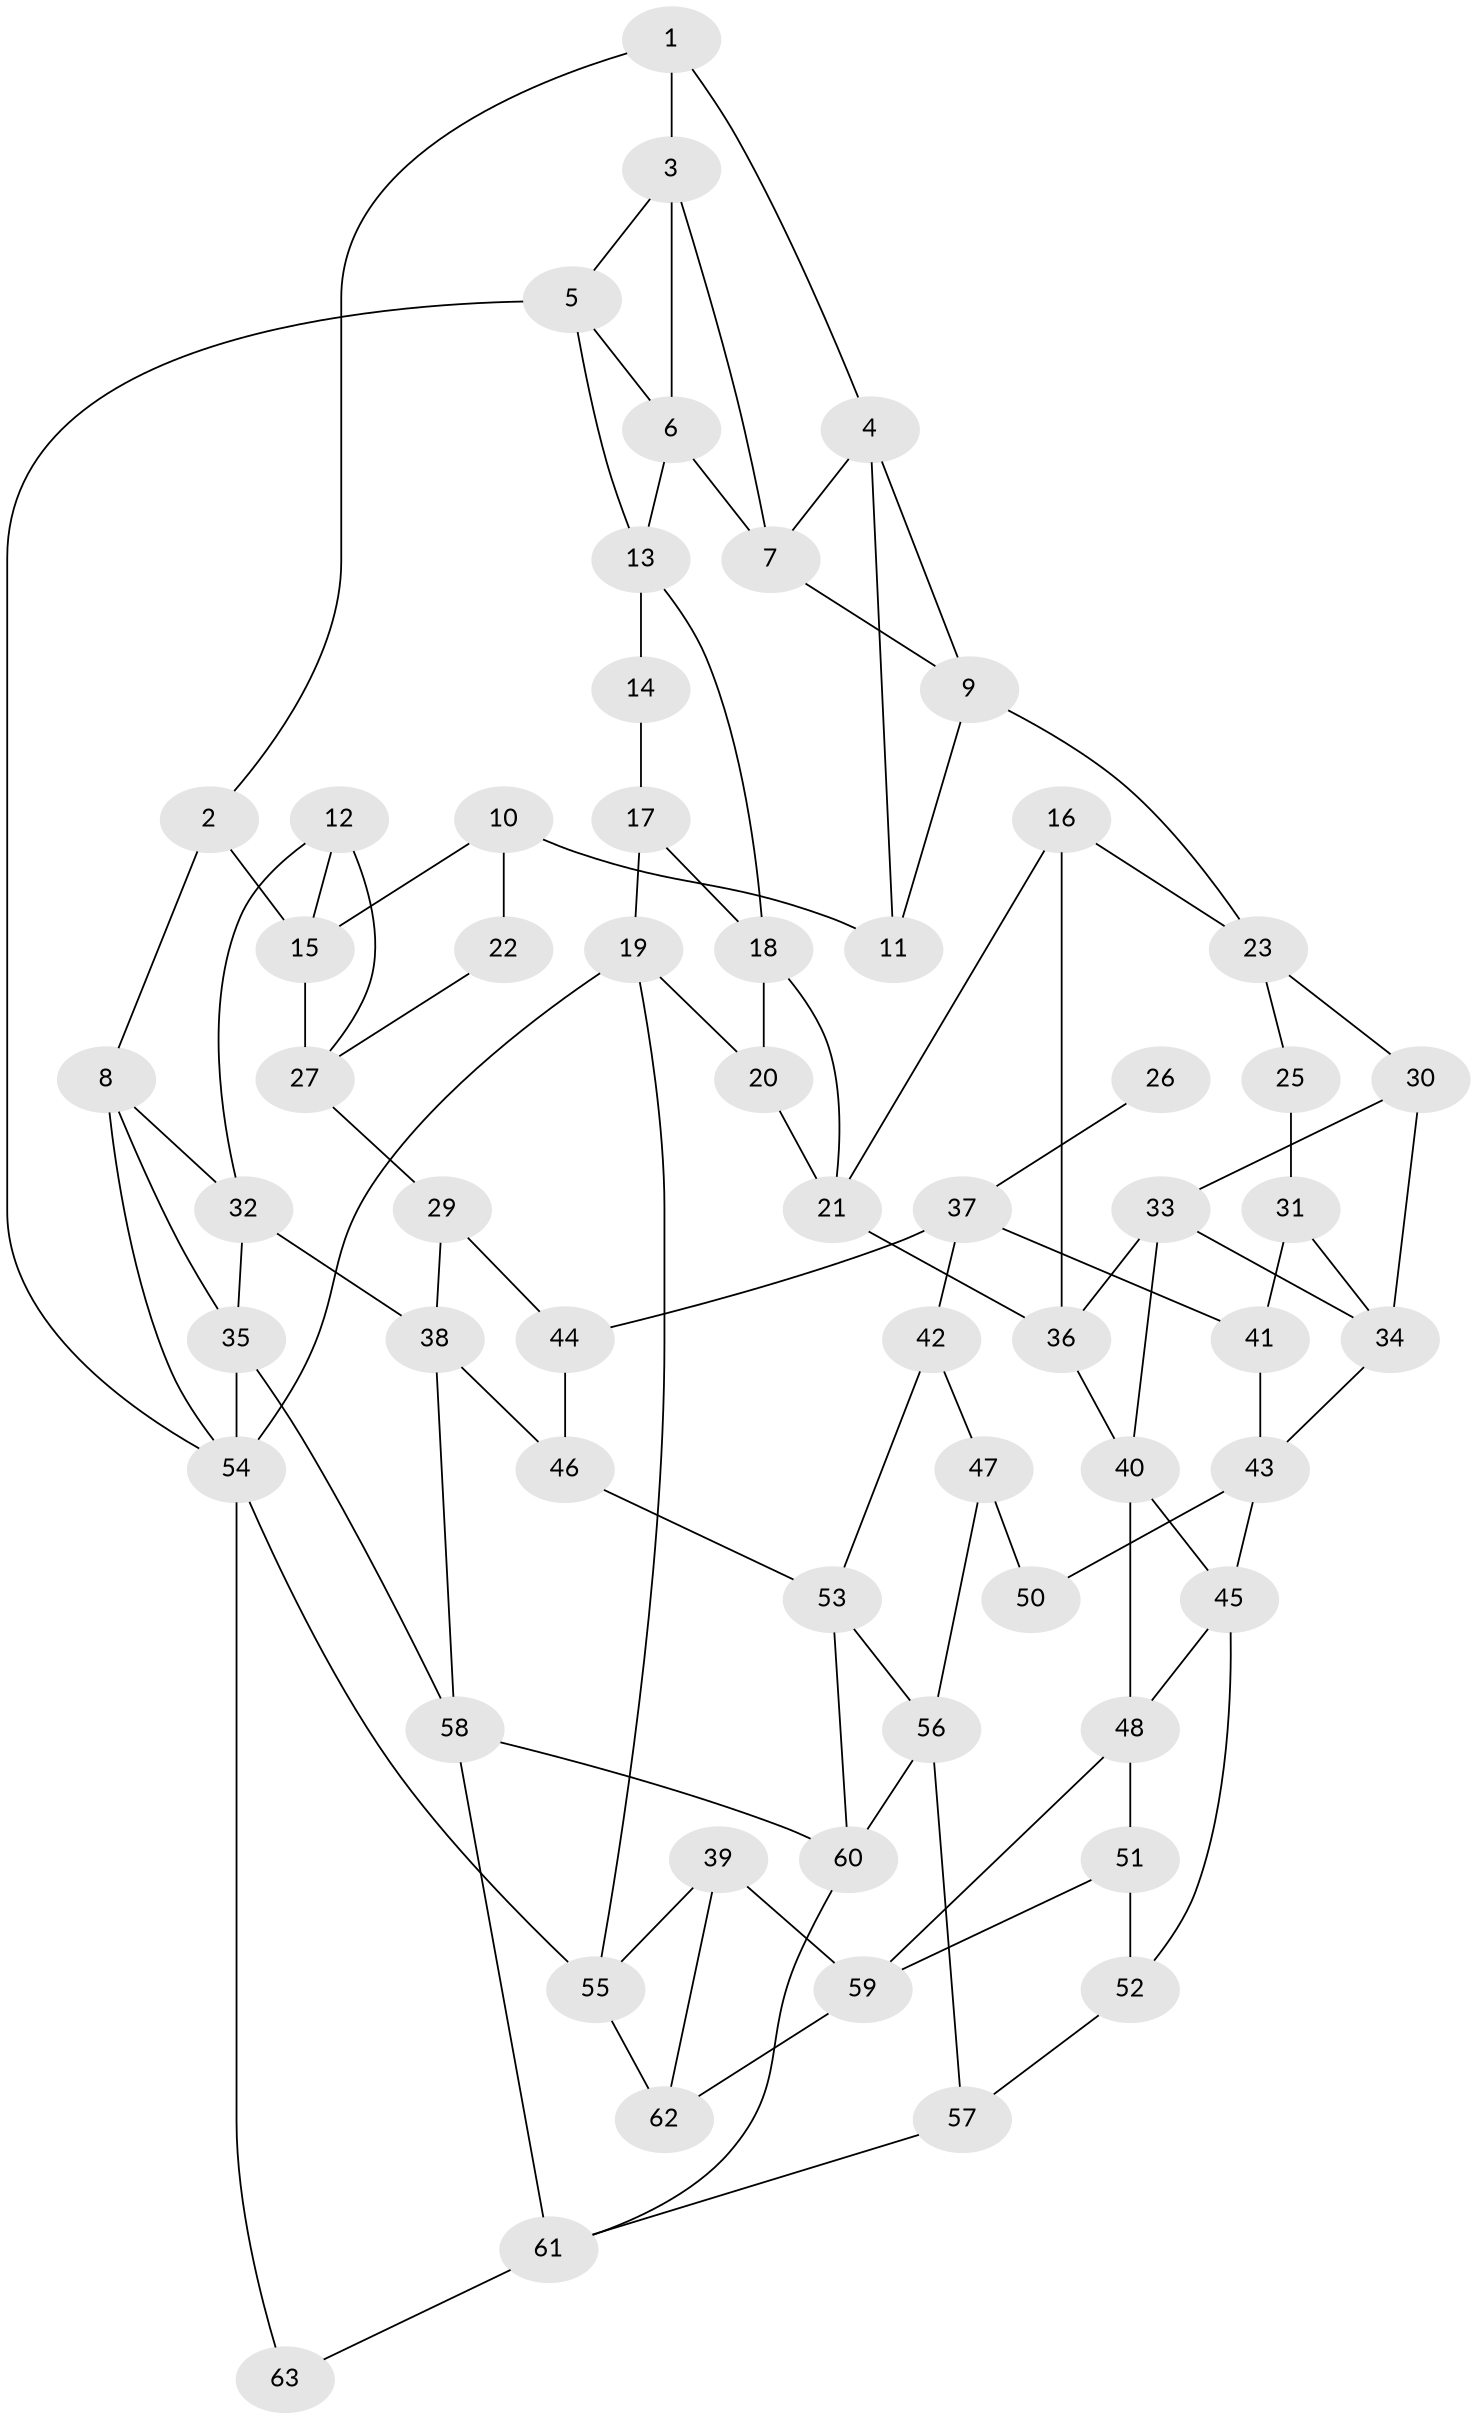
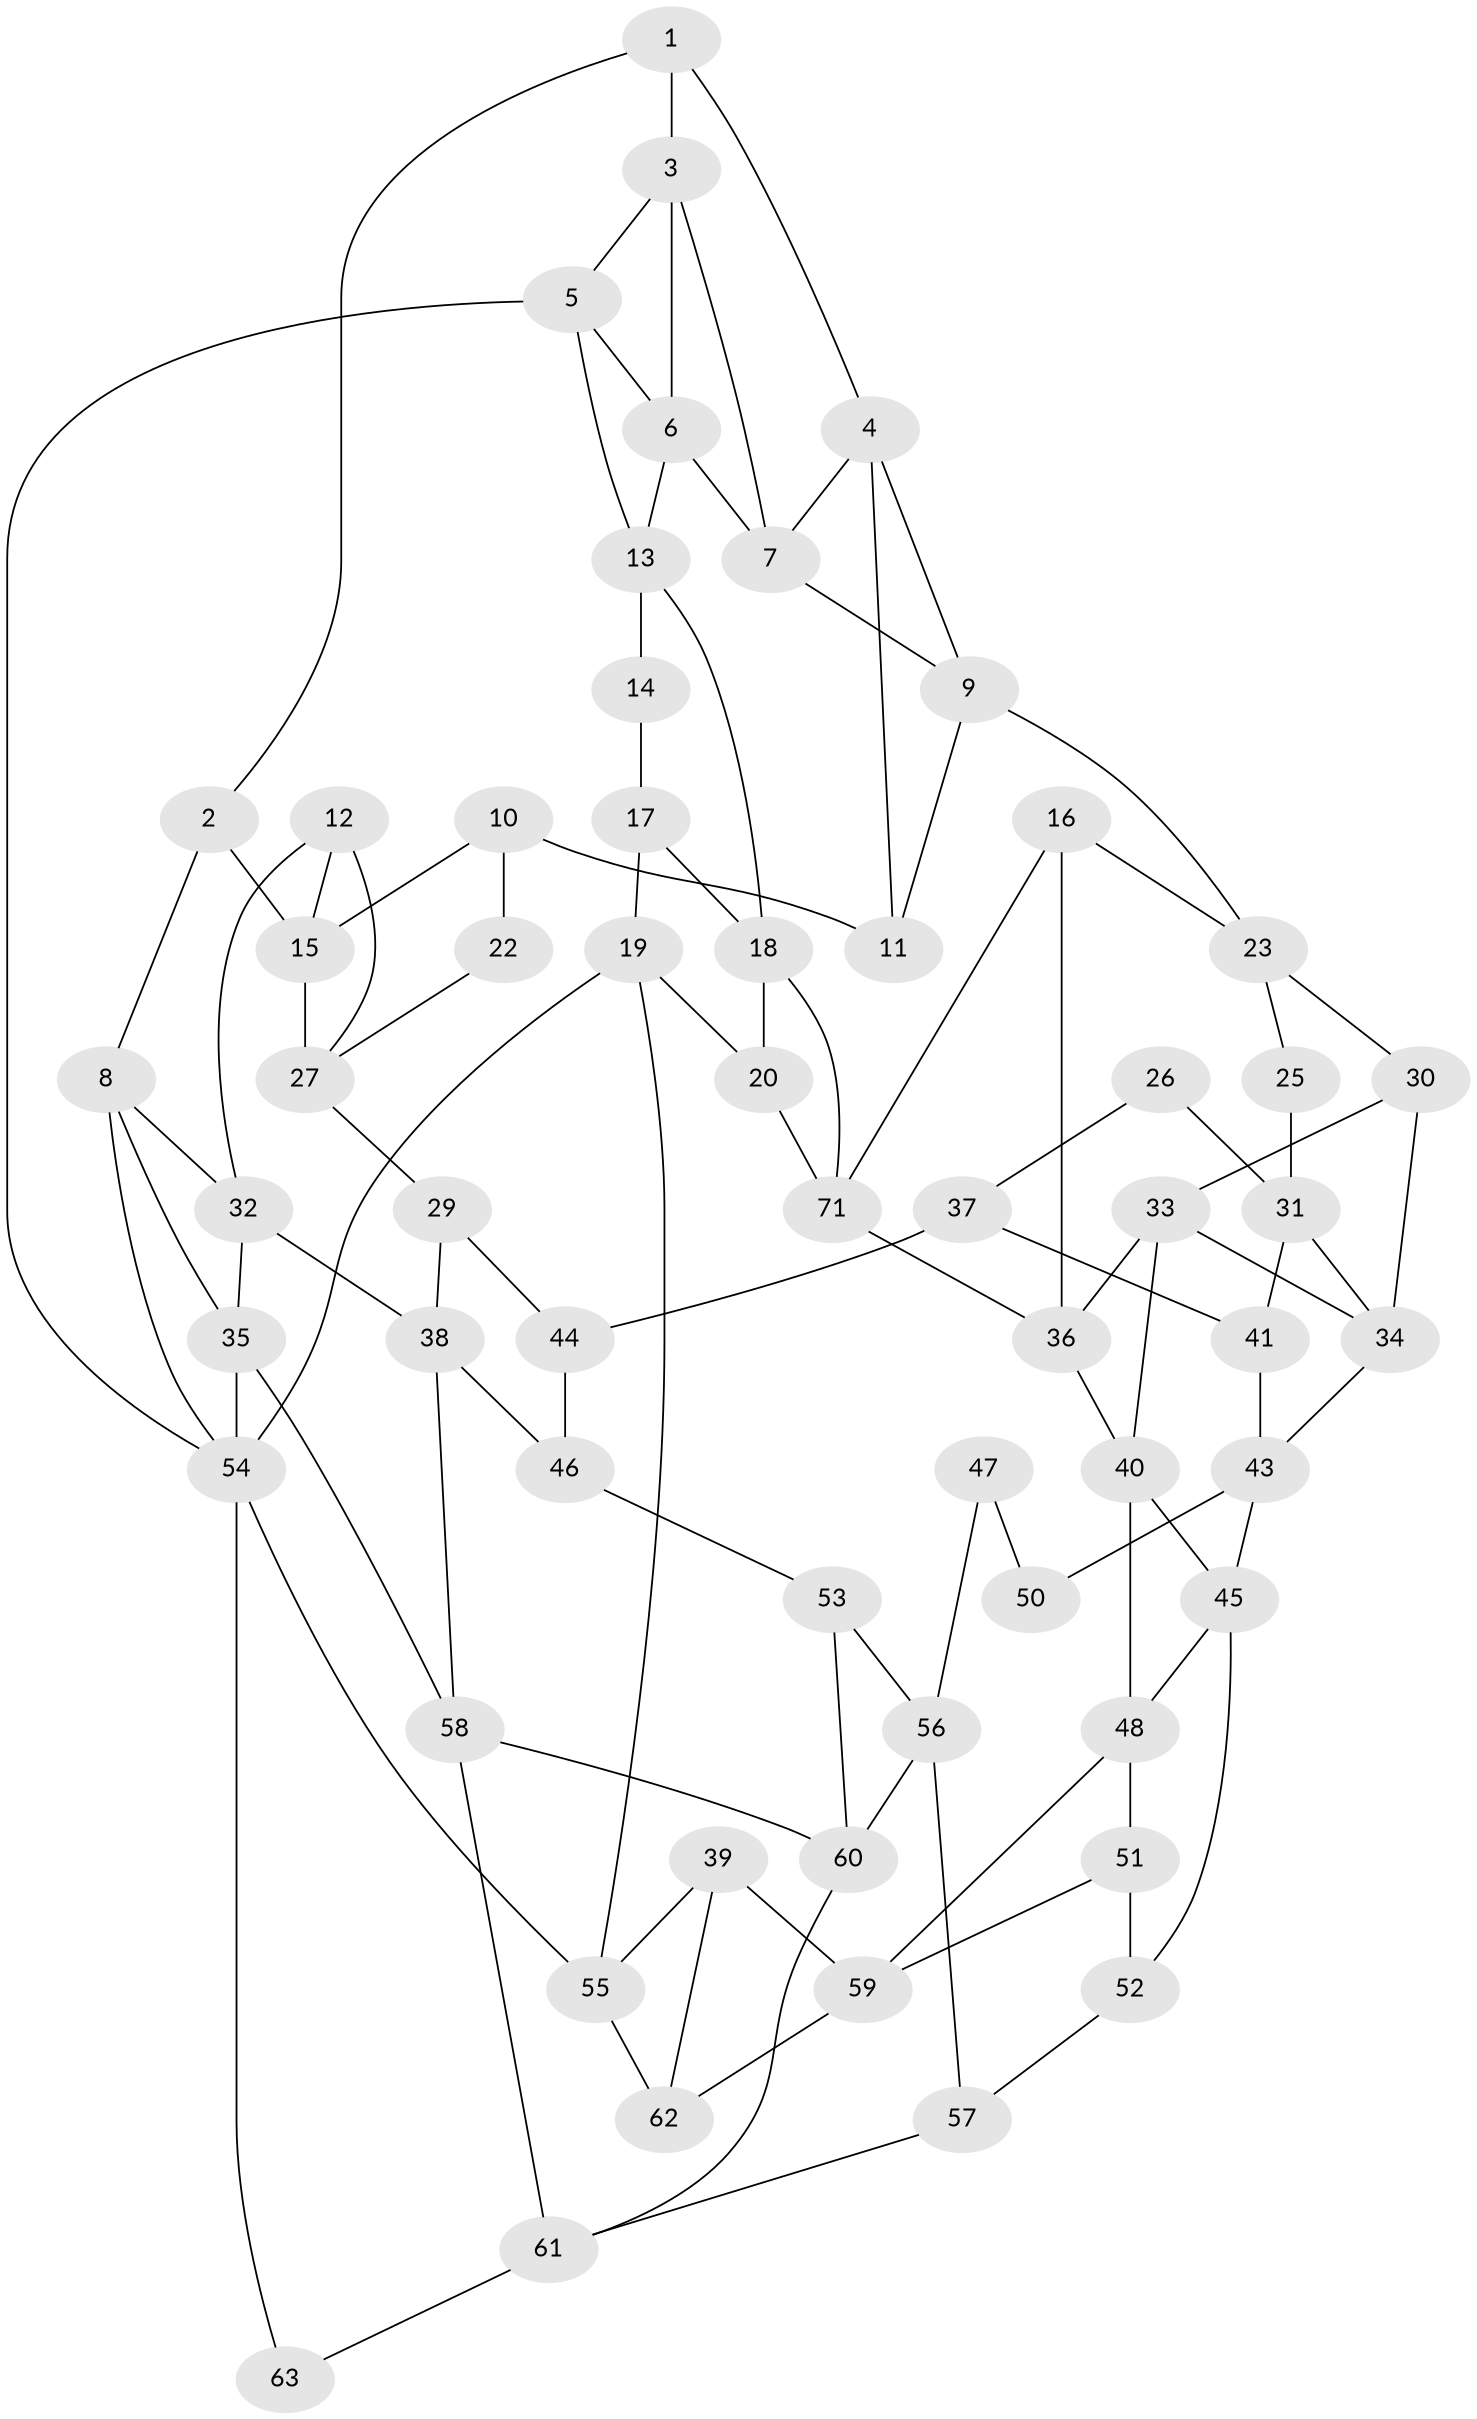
none -> (1226, 1145)
(832, 1210) -> (832, 1210)
(932, 1340) -> none
